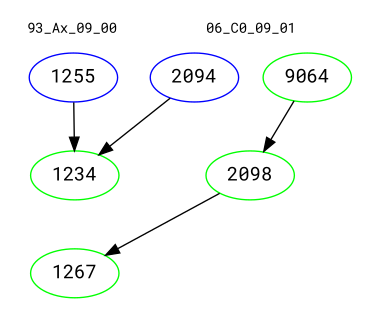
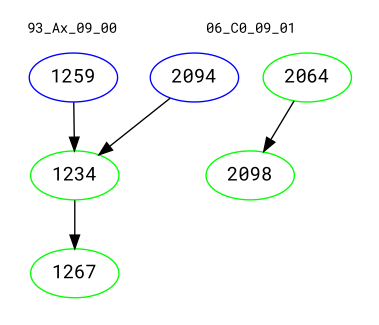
(73, 78) -> (73, 78)
(307, 78) -> (307, 78)
(169, 221) -> (75, 218)
